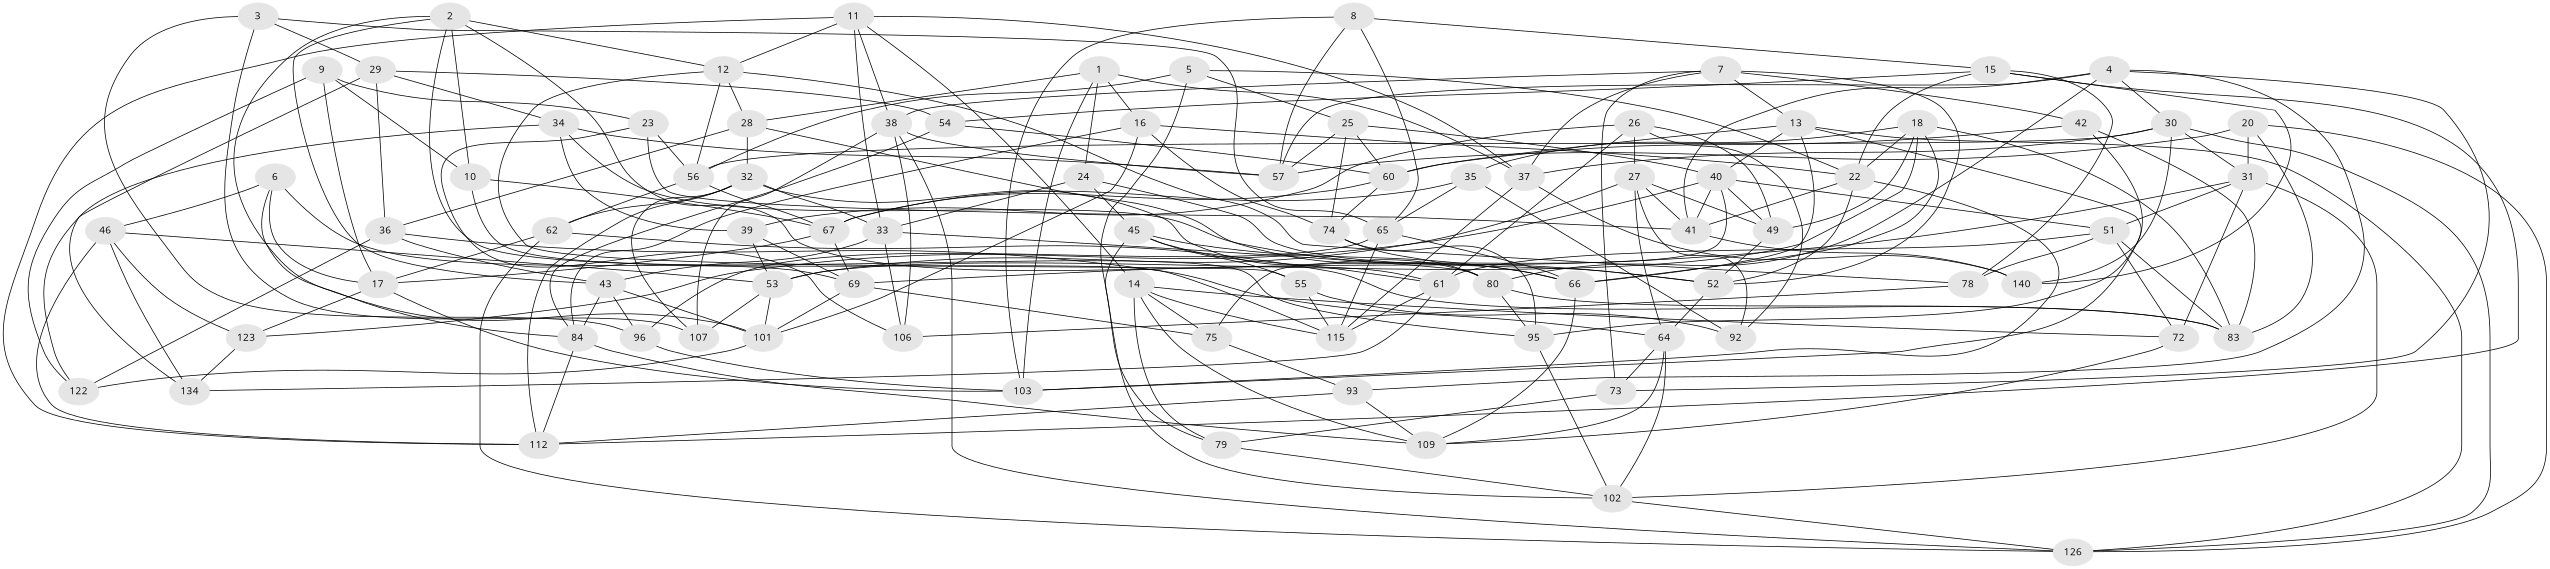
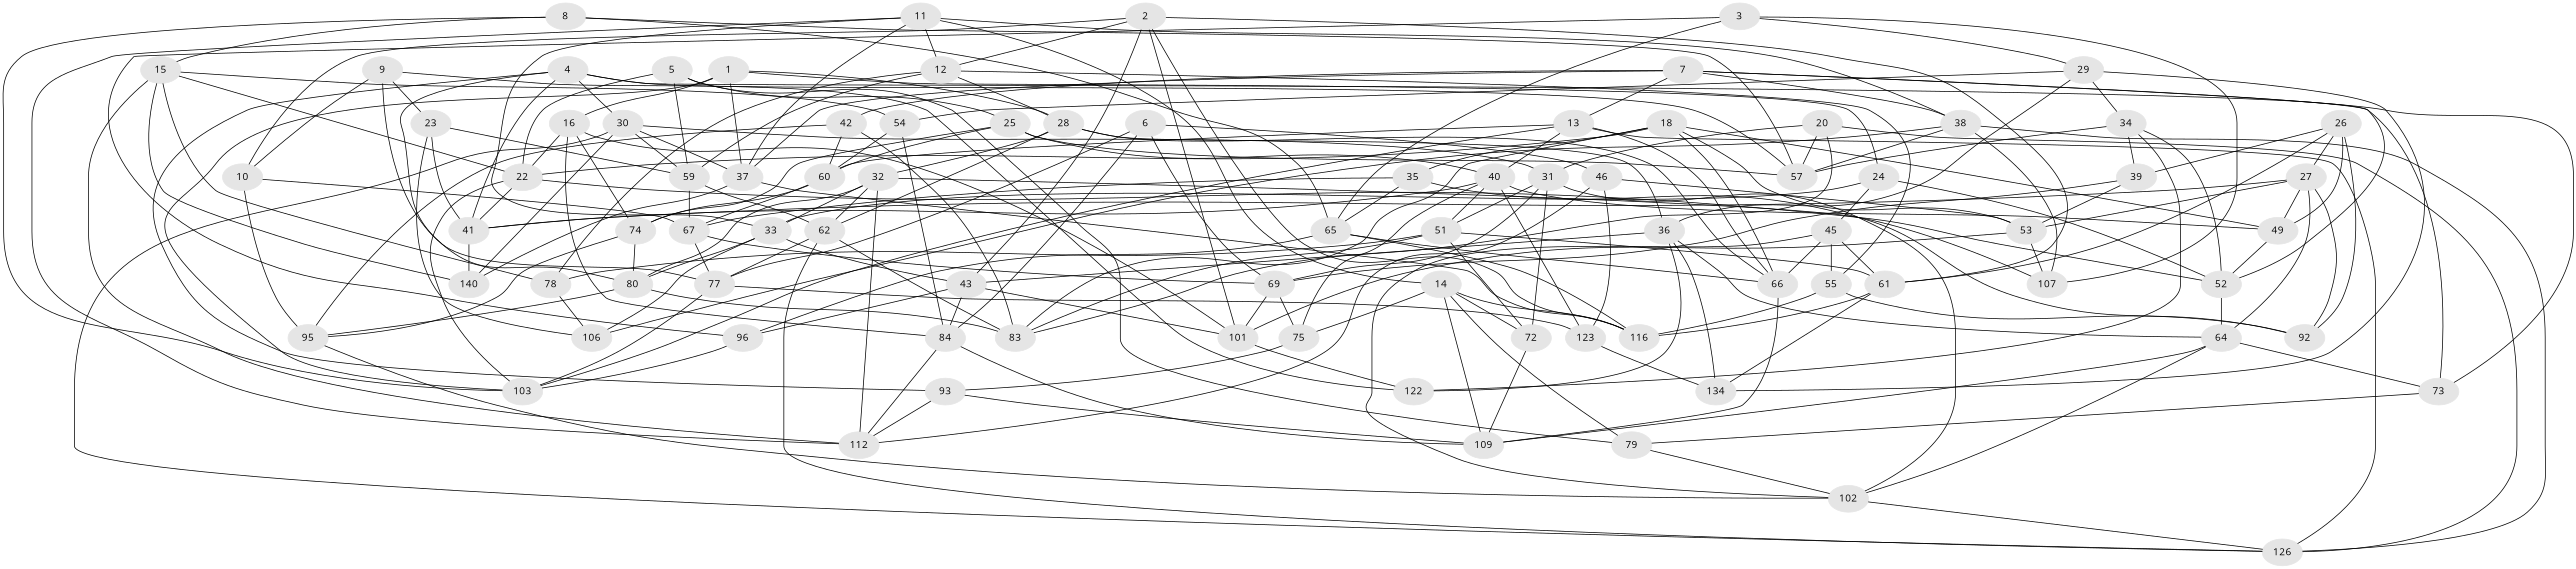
none -> (955, 174)
(694, 177) -> (689, 177)
(378, 284) -> (715, 284)
(143, 313) -> (1702, 308)
(1336, 338) -> (1639, 338)
